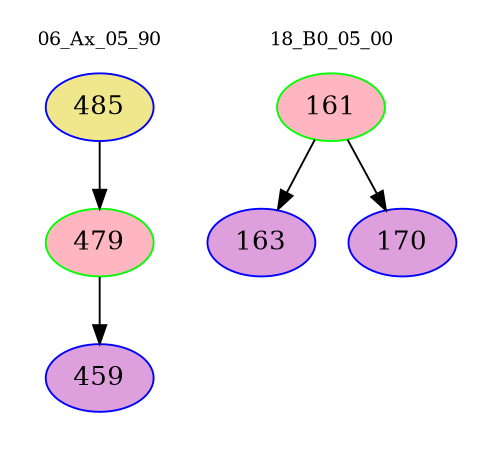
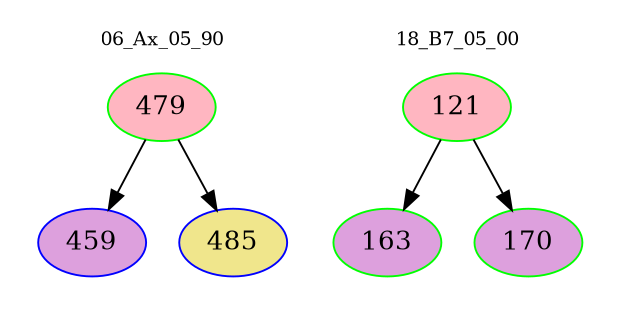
(332, 40) -> (458, 40)
(331, 107) -> (457, 107)
(100, 166) -> (193, 166)
(261, 243) -> (387, 243)
(402, 243) -> (528, 243)
